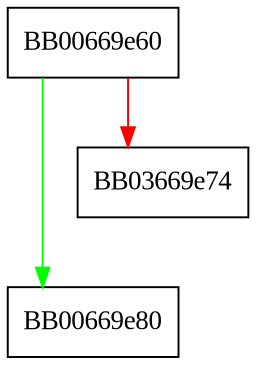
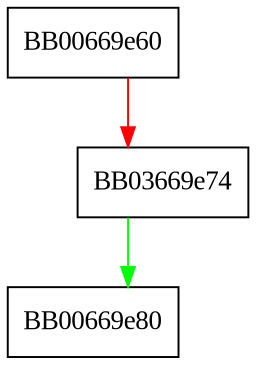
(43, 173) -> (128, 242)
